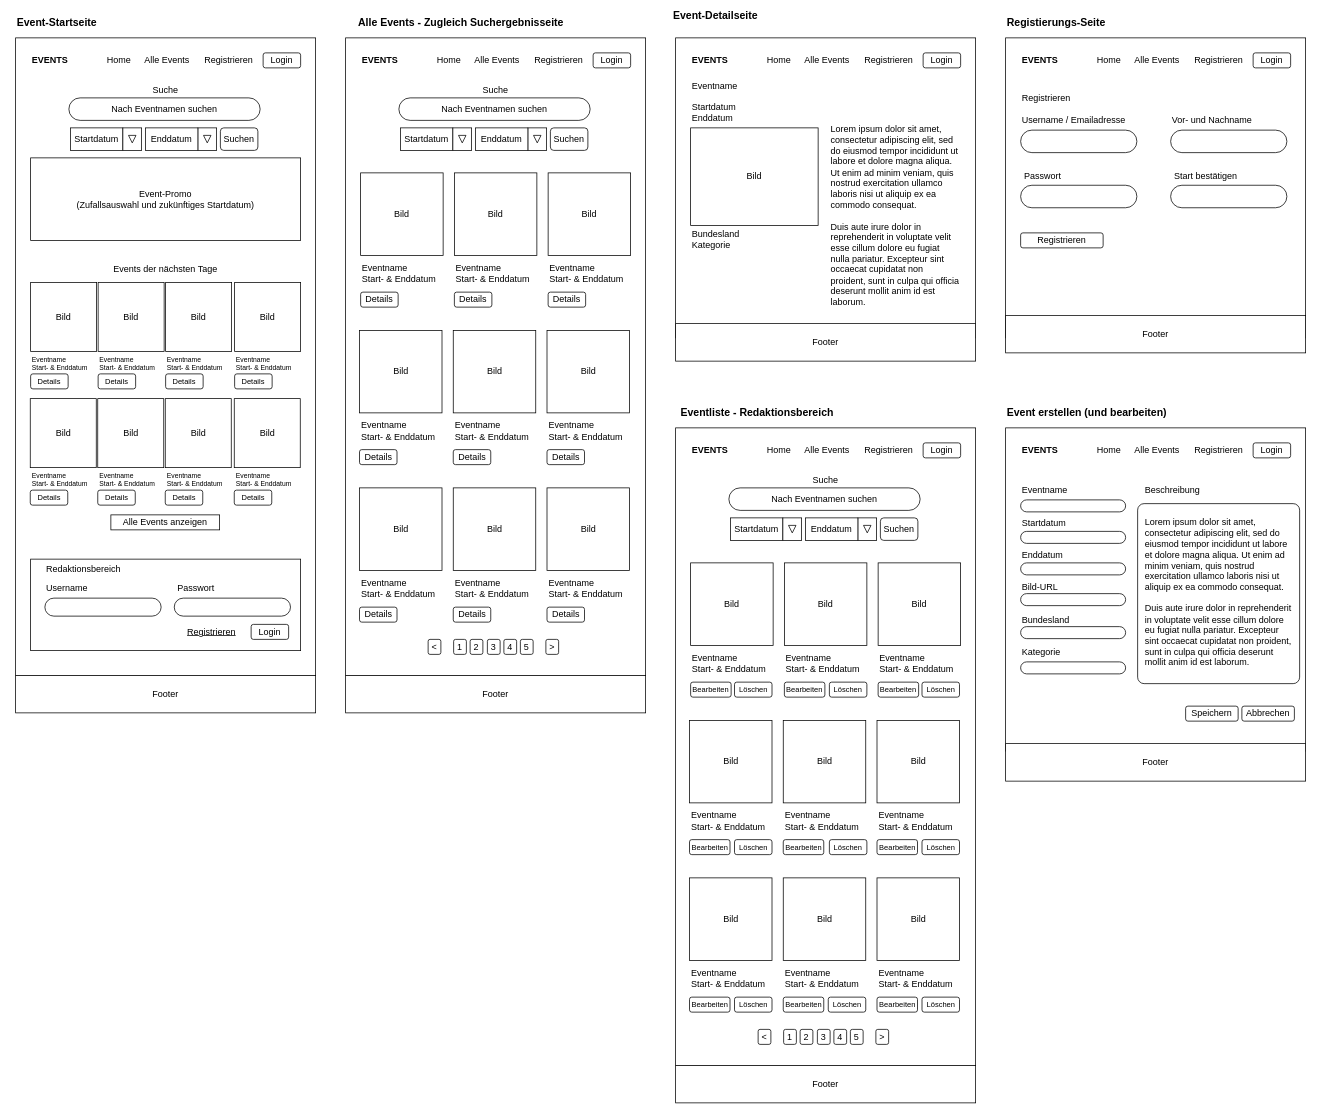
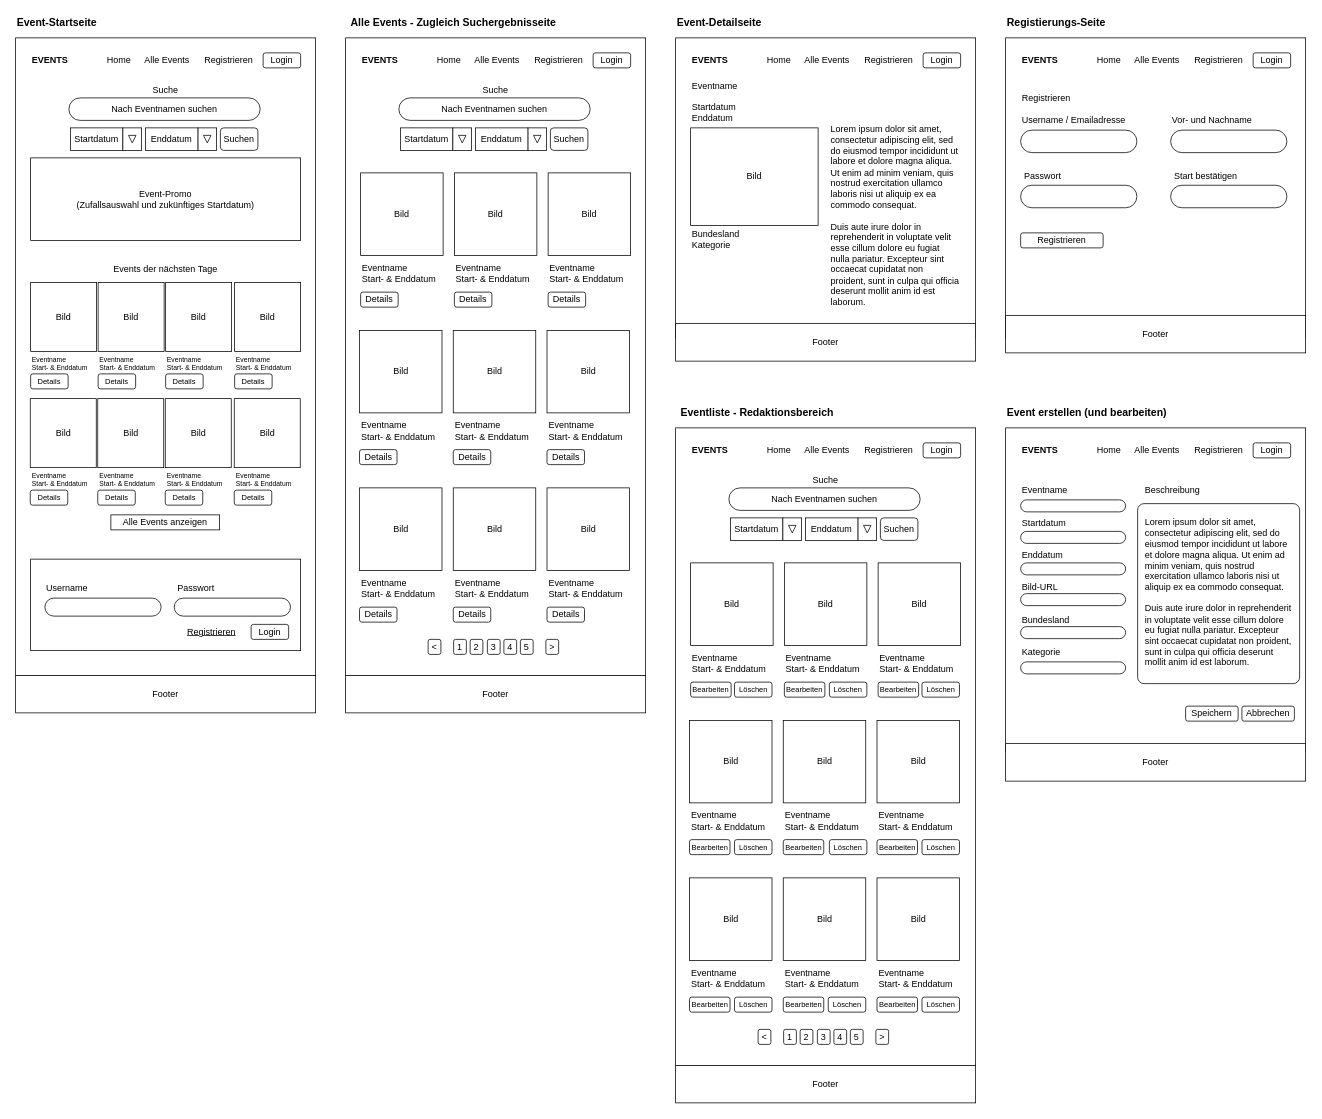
(816, 15) -> (820, 23)
(501, 23) -> (494, 23)
(86, 570) -> none
